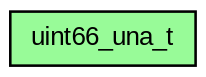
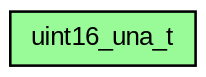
(103, 39) -> (103, 39)
